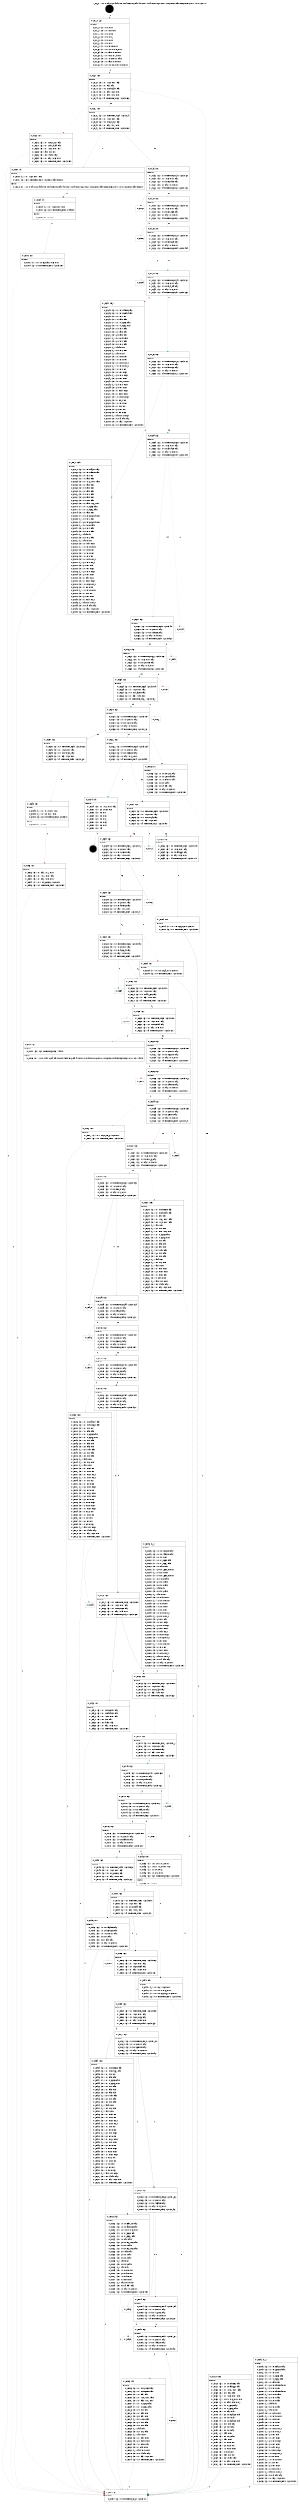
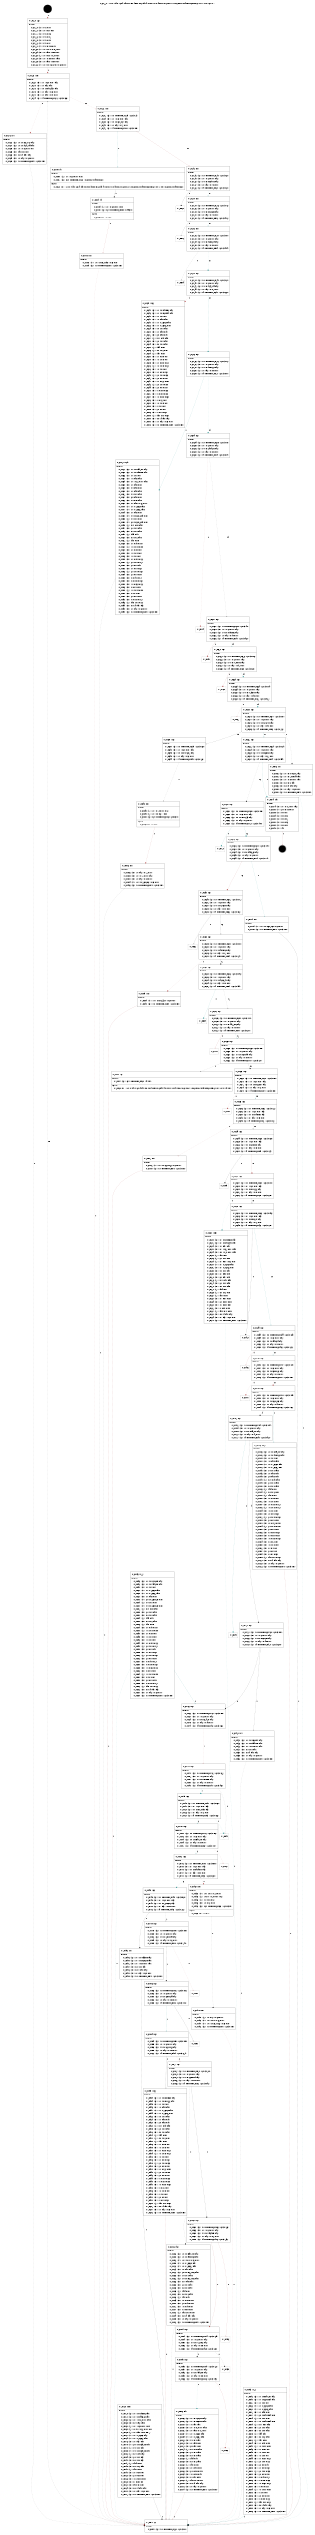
(135, 831) -> (235, 875)
none -> (195, 2044)
